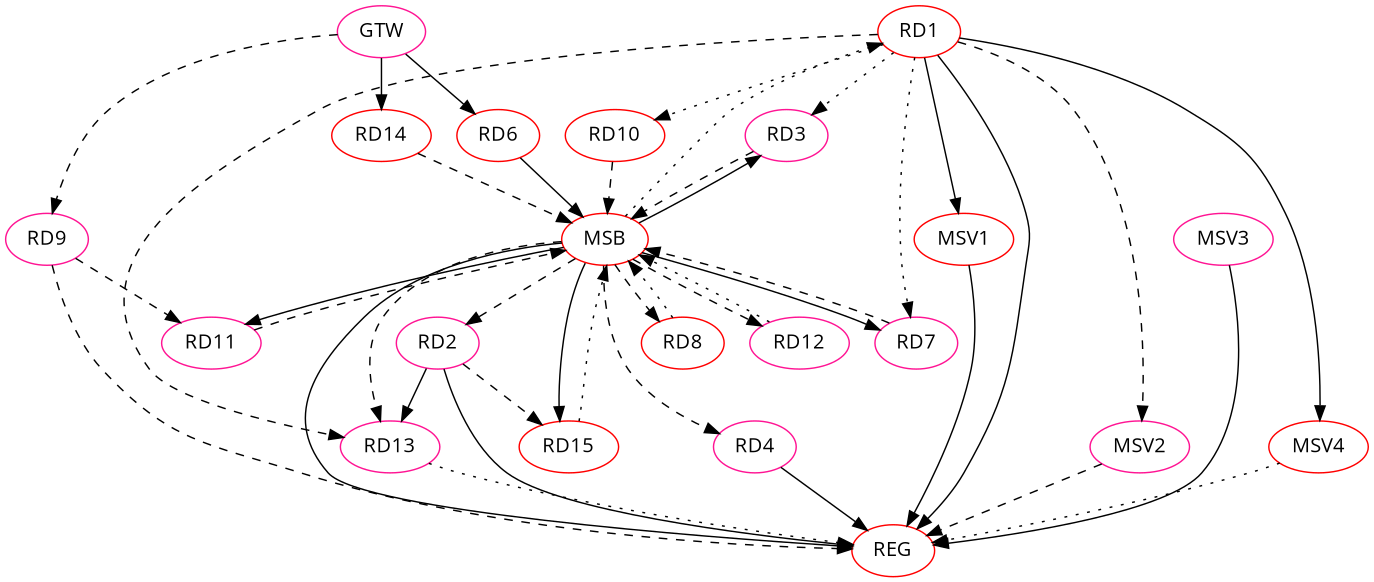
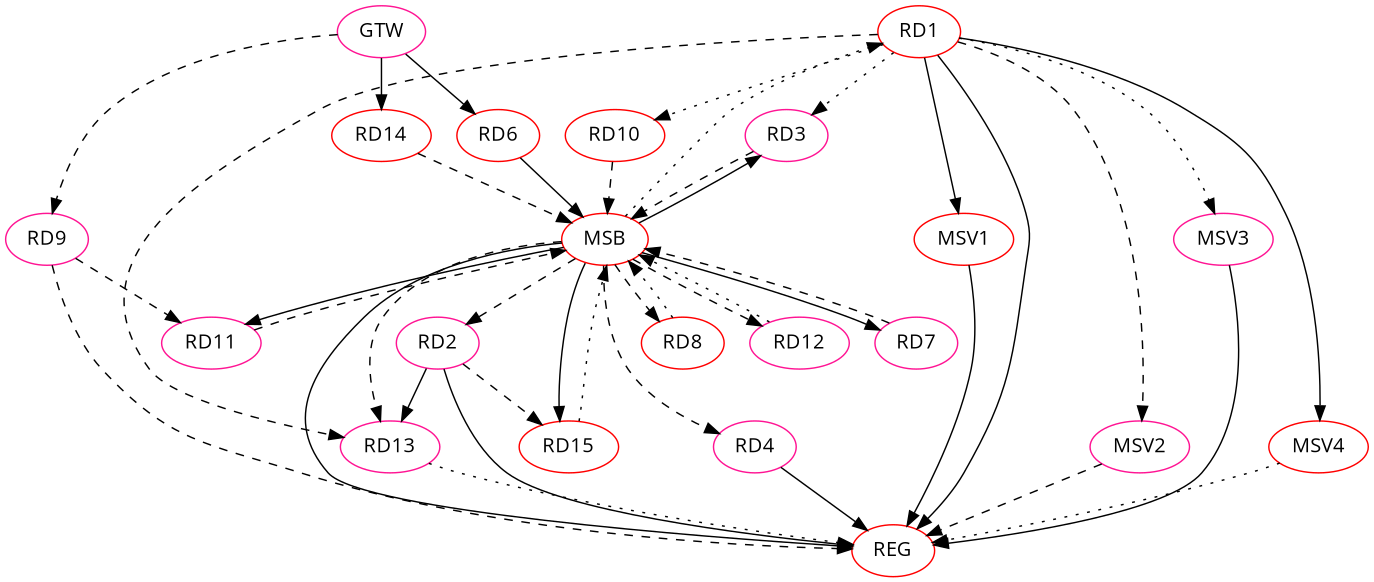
(901, 180) -> (1108, 85)
